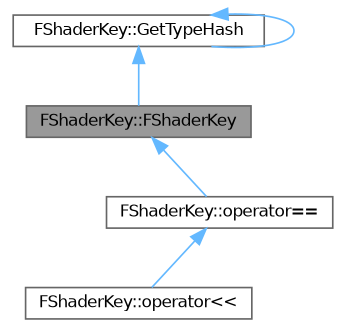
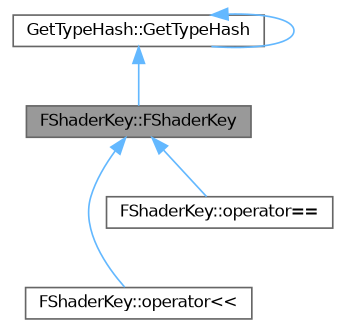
(139, 31) -> (139, 31)
(173, 264) -> (89, 221)
